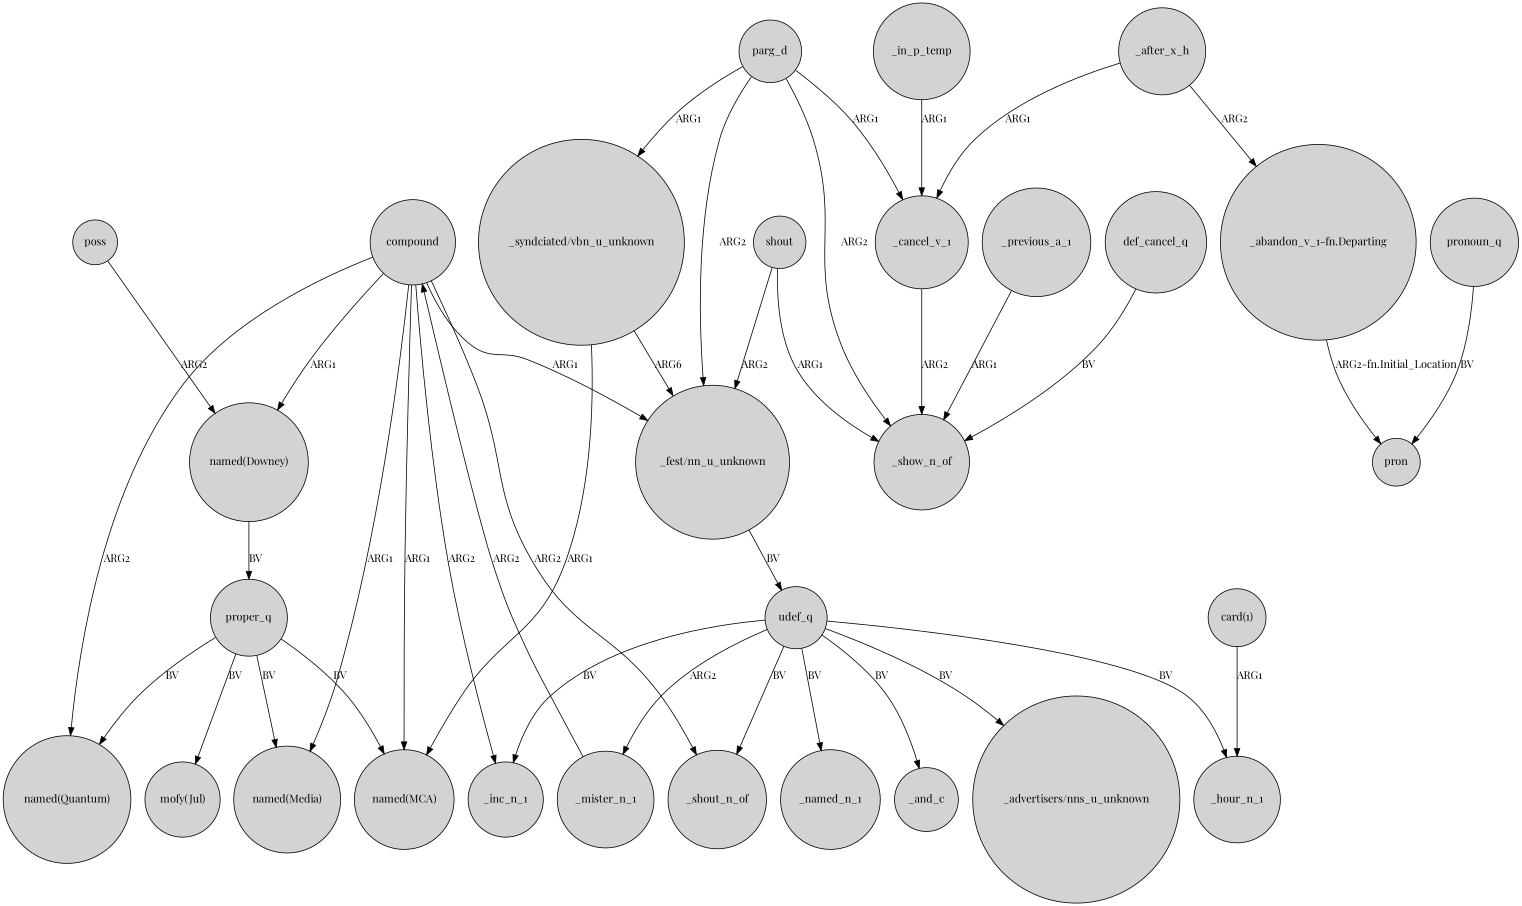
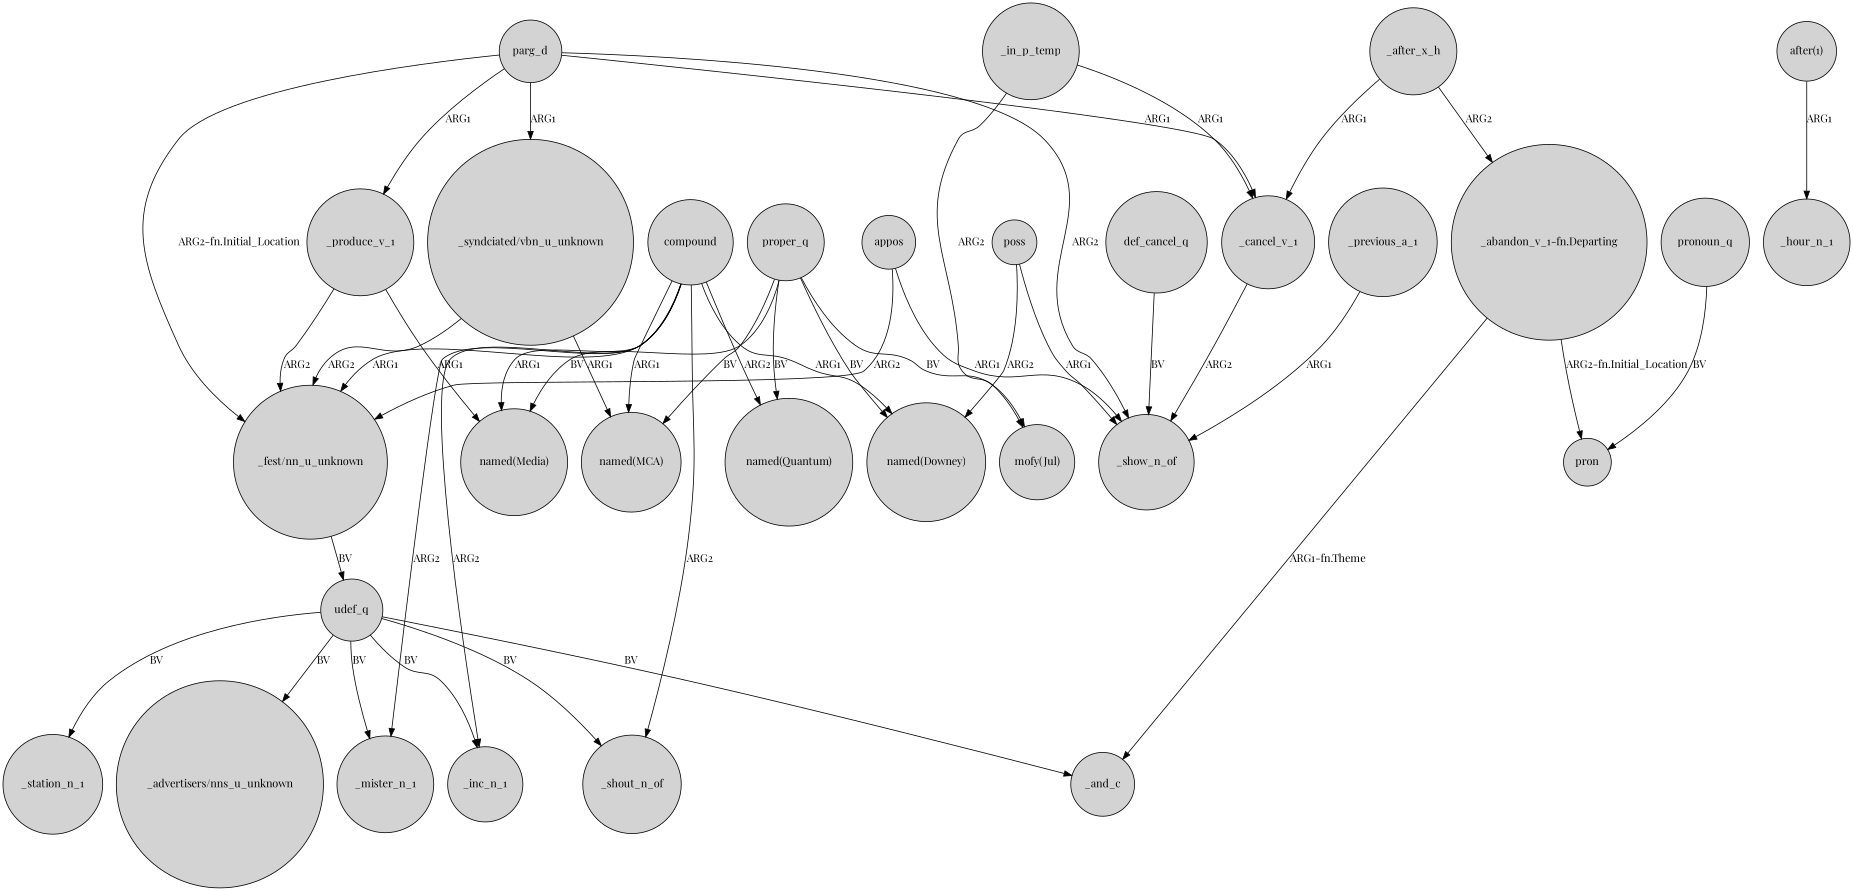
none -> (360, 242)
(733, 242) -> (239, 242)
(780, 242) -> (889, 242)
none -> (943, 259)
none -> (1051, 350)
(668, 365) -> (342, 365)
(483, 532) -> (433, 406)
none -> (1307, 536)
(249, 546) -> (836, 348)
(1237, 618) -> (1807, 51)
(1043, 650) -> none
(703, 676) -> (360, 661)
(830, 800) -> (53, 784)
